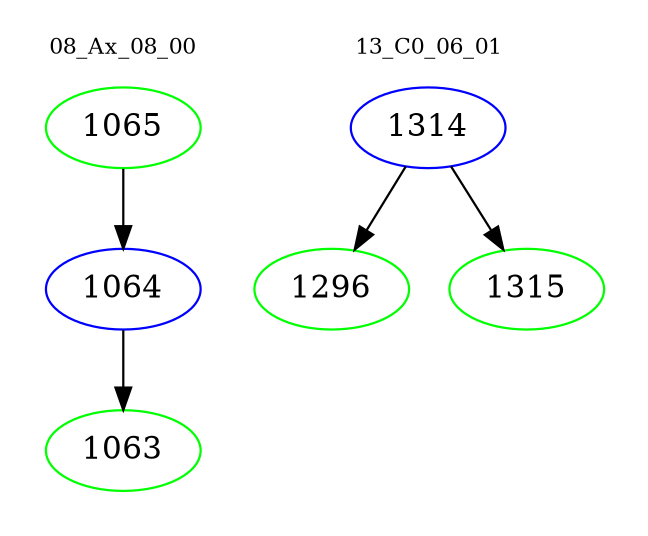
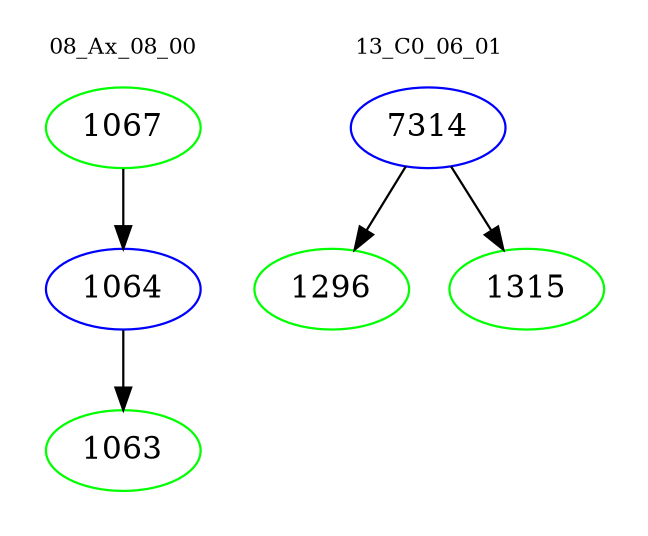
(123, 128) -> (123, 128)
(428, 128) -> (428, 128)
